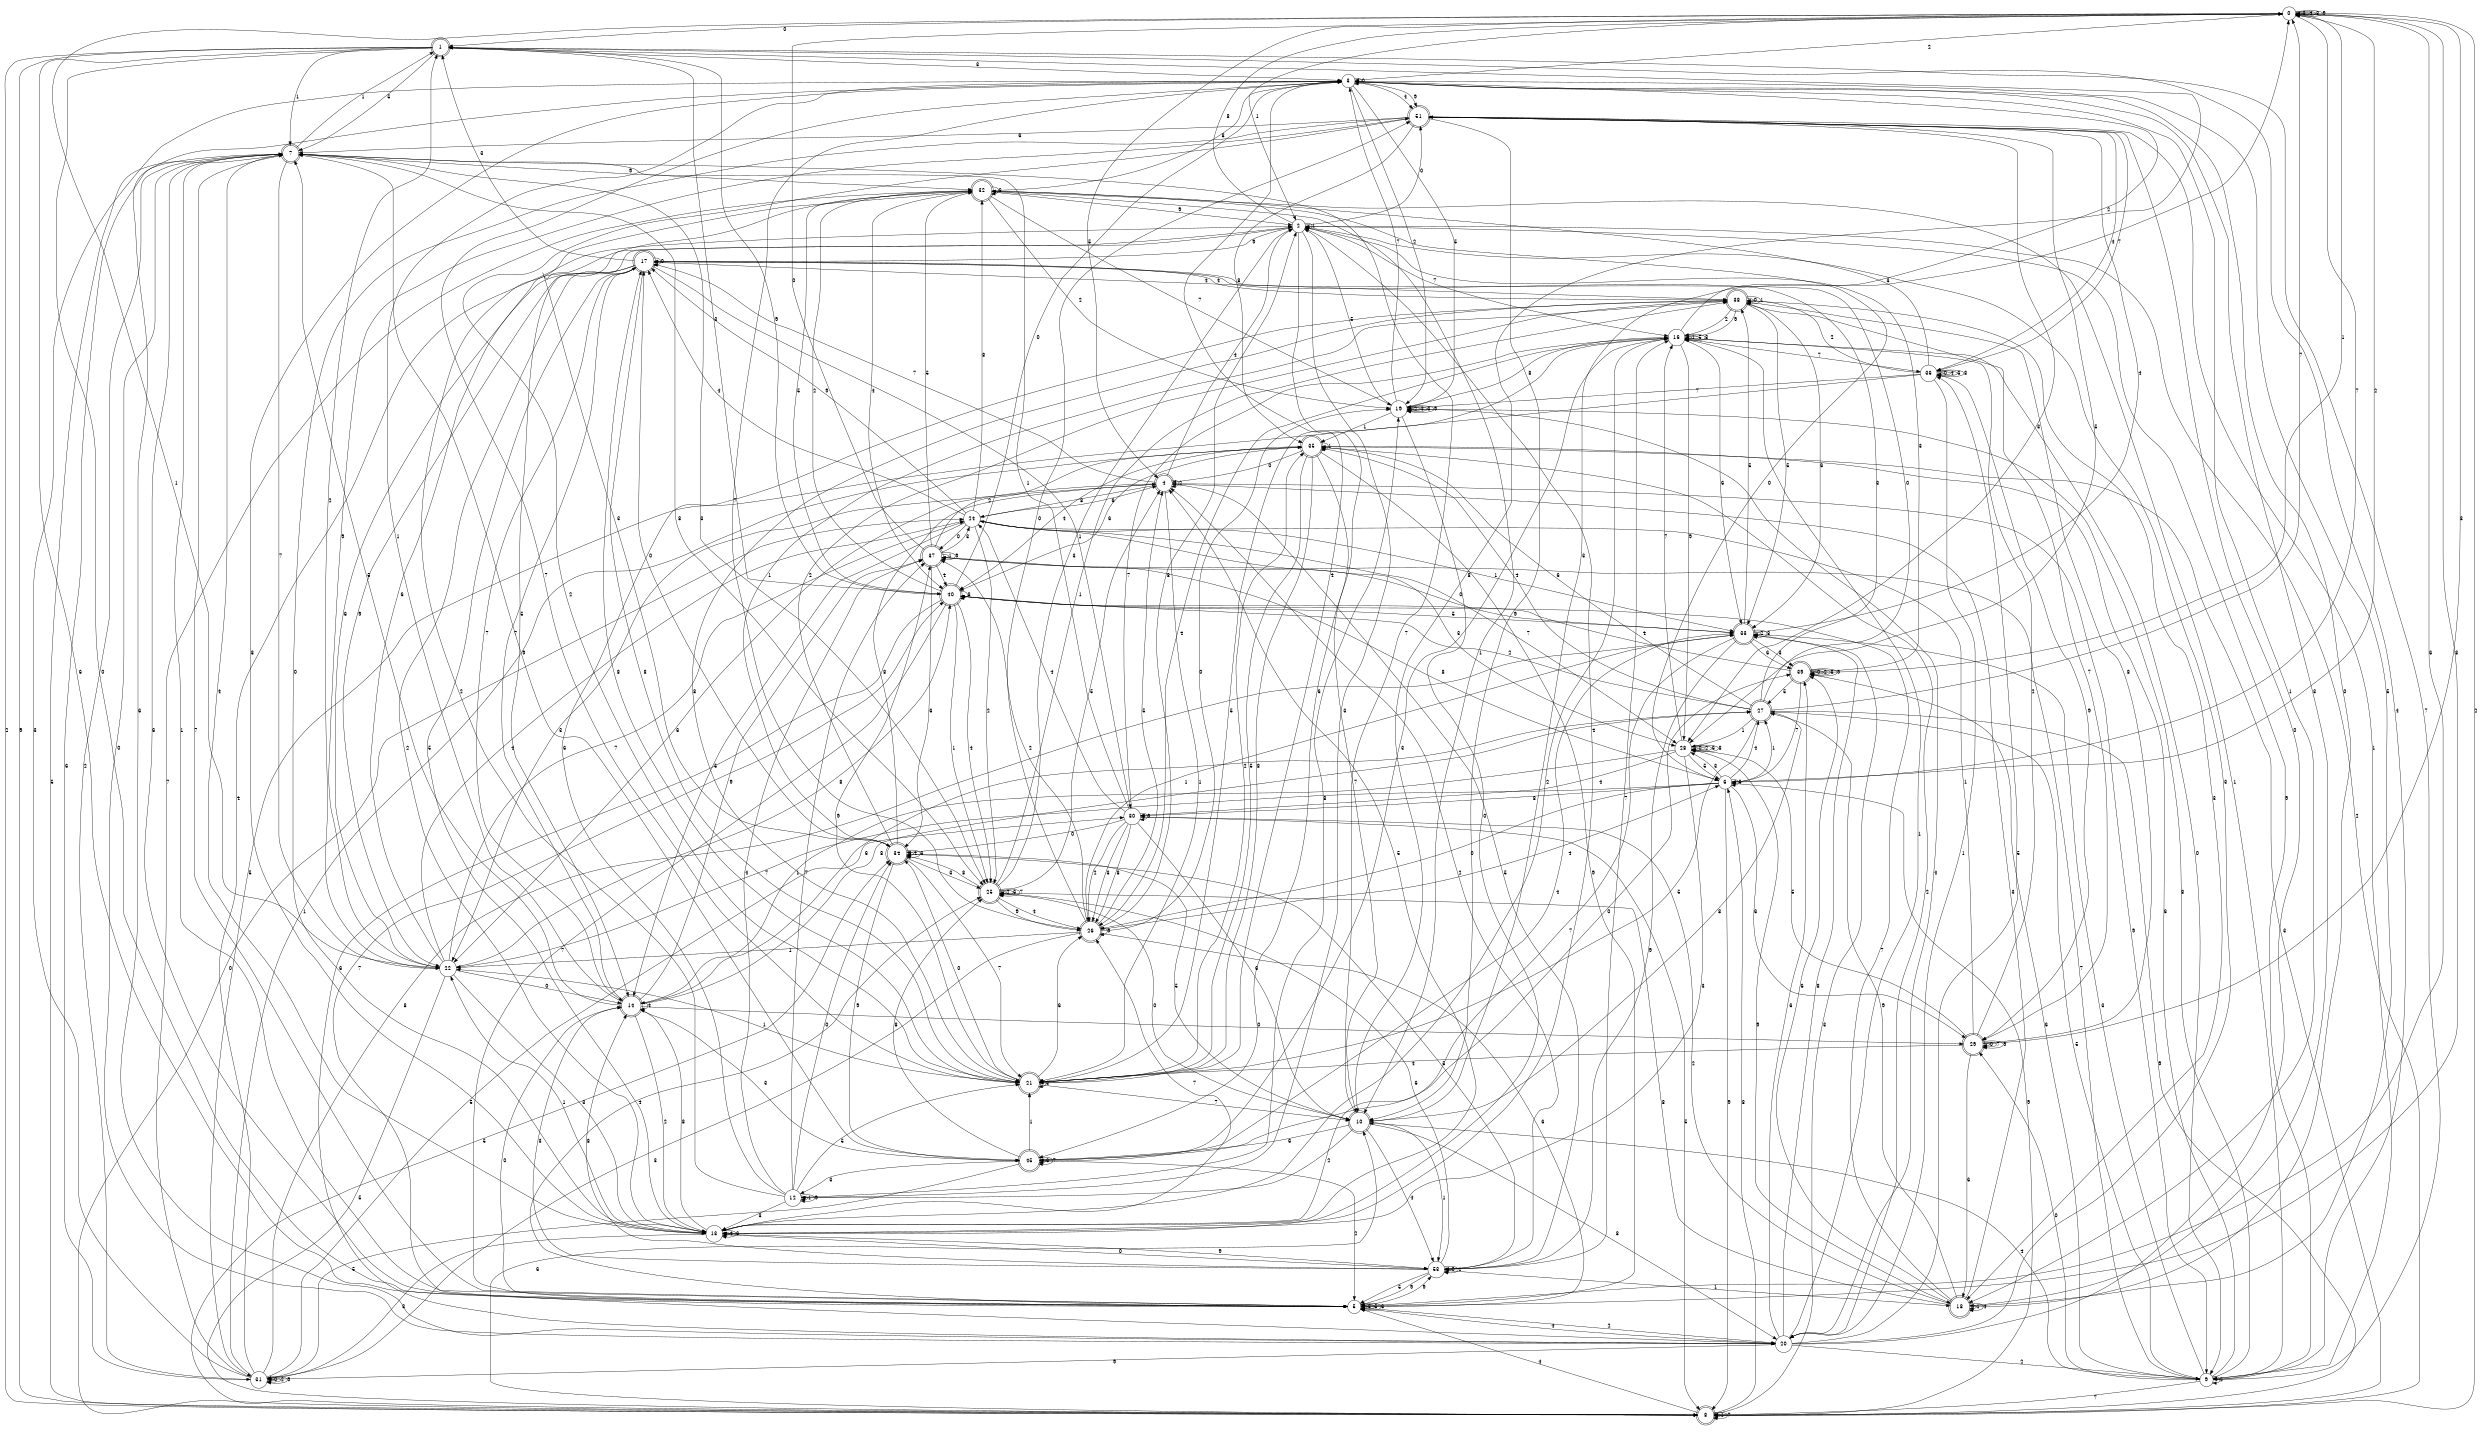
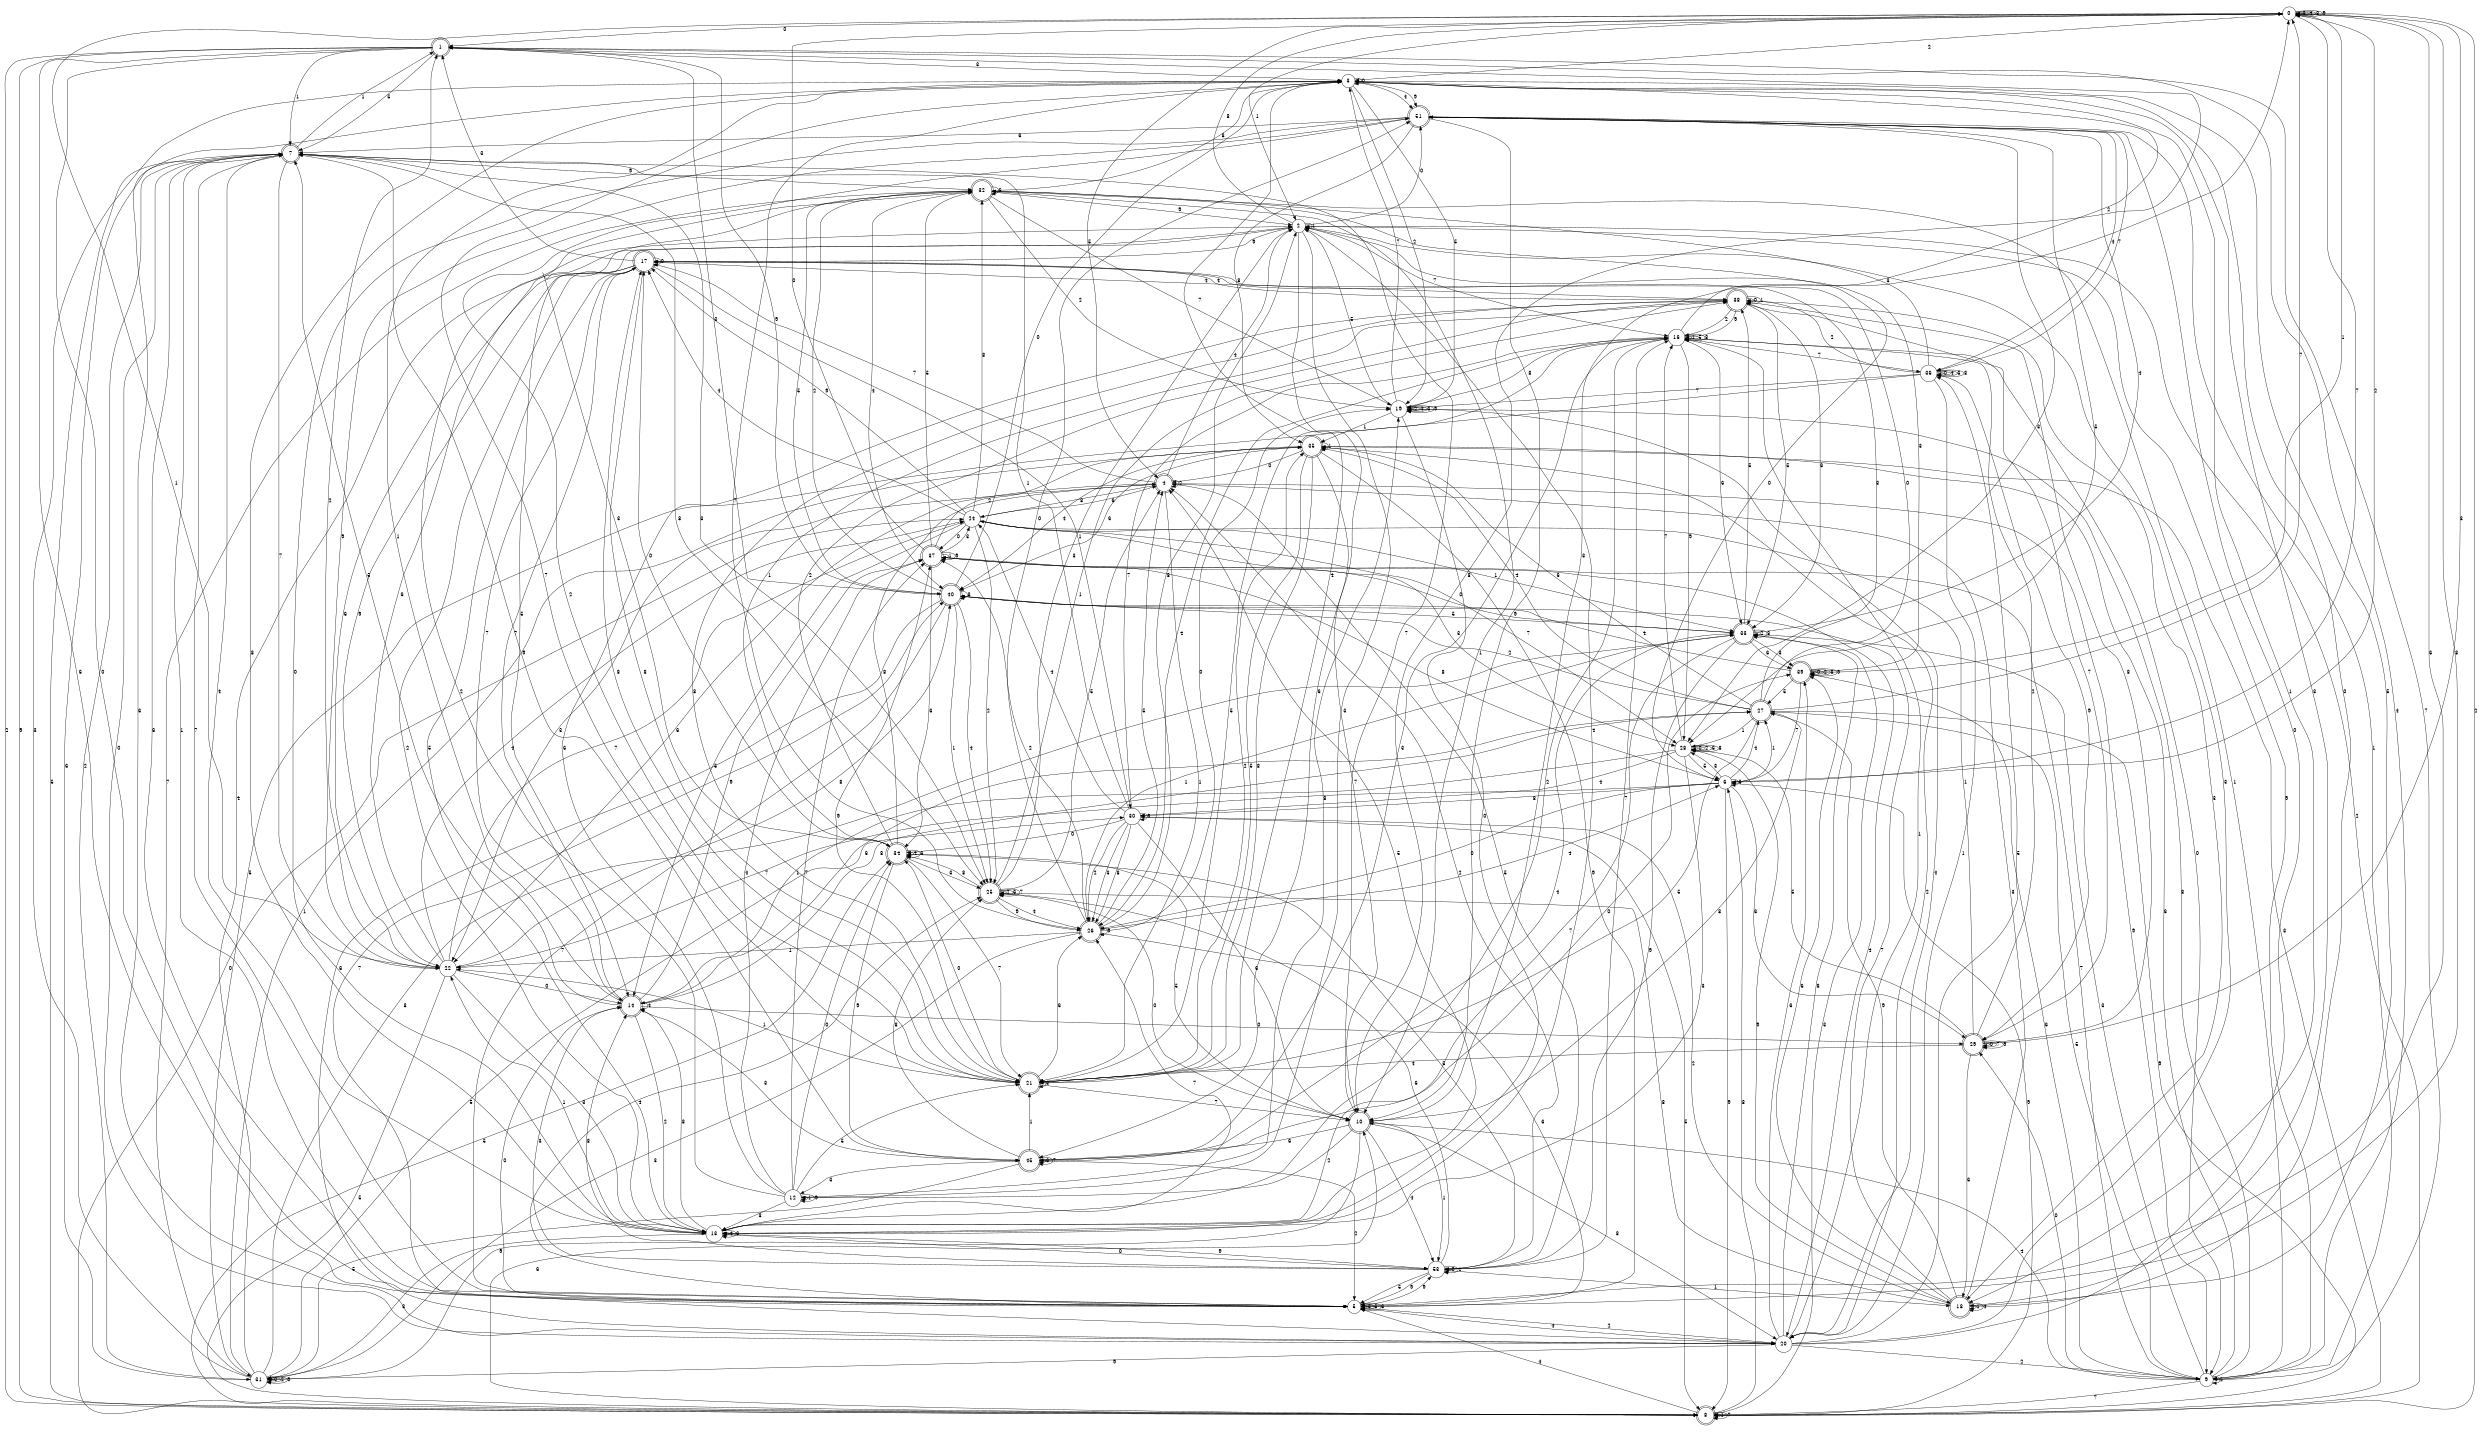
(941, 574) -> (1717, 594)
none -> (821, 1243)
